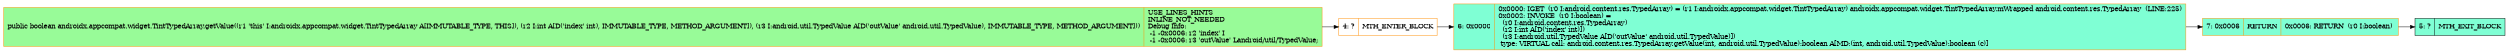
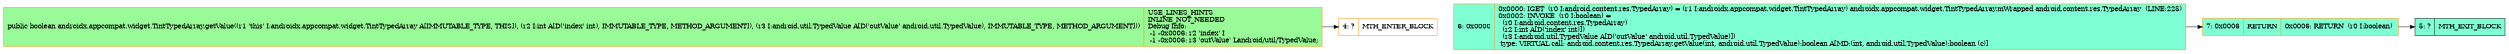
(1443, 27) -> none
